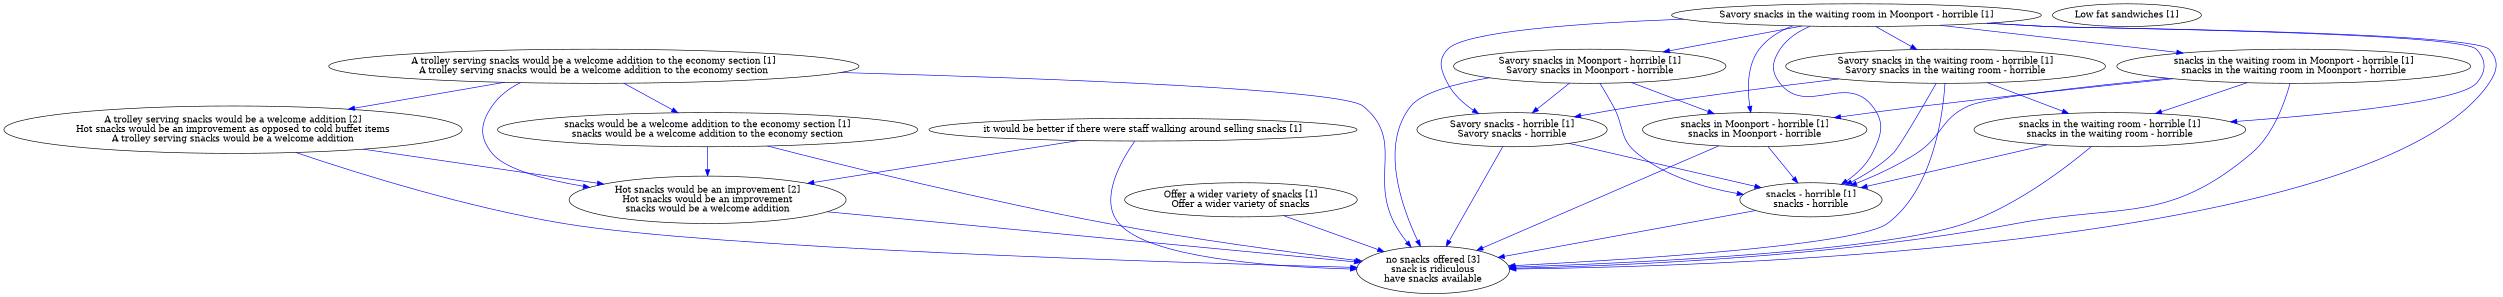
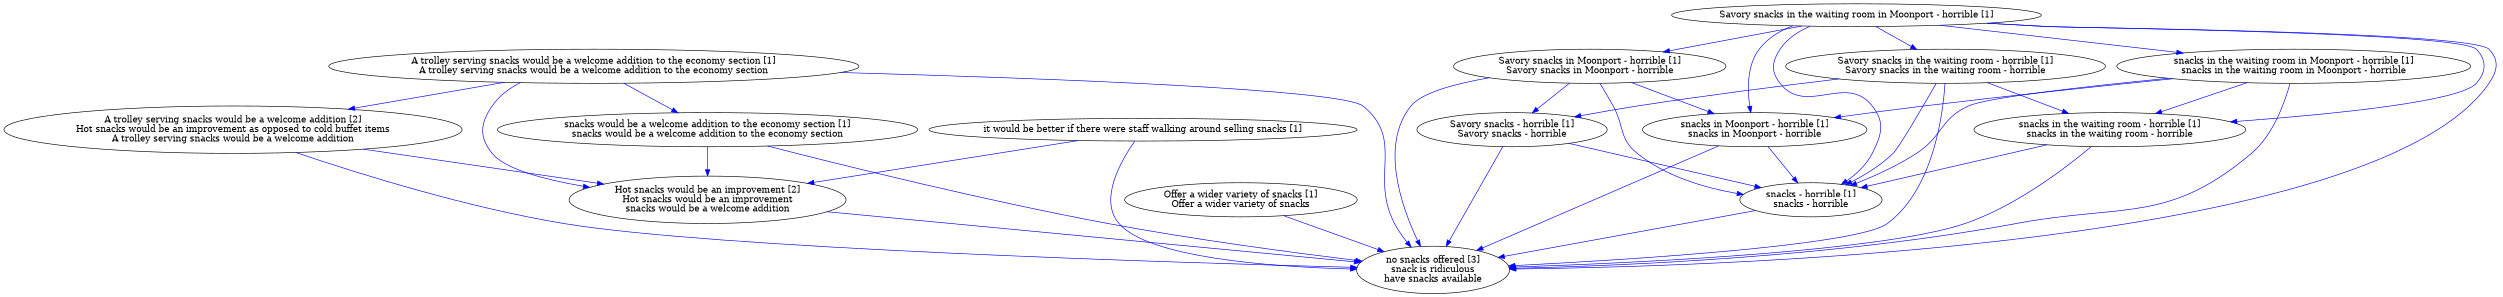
(2127, 15) -> none
(1527, 30) -> none
